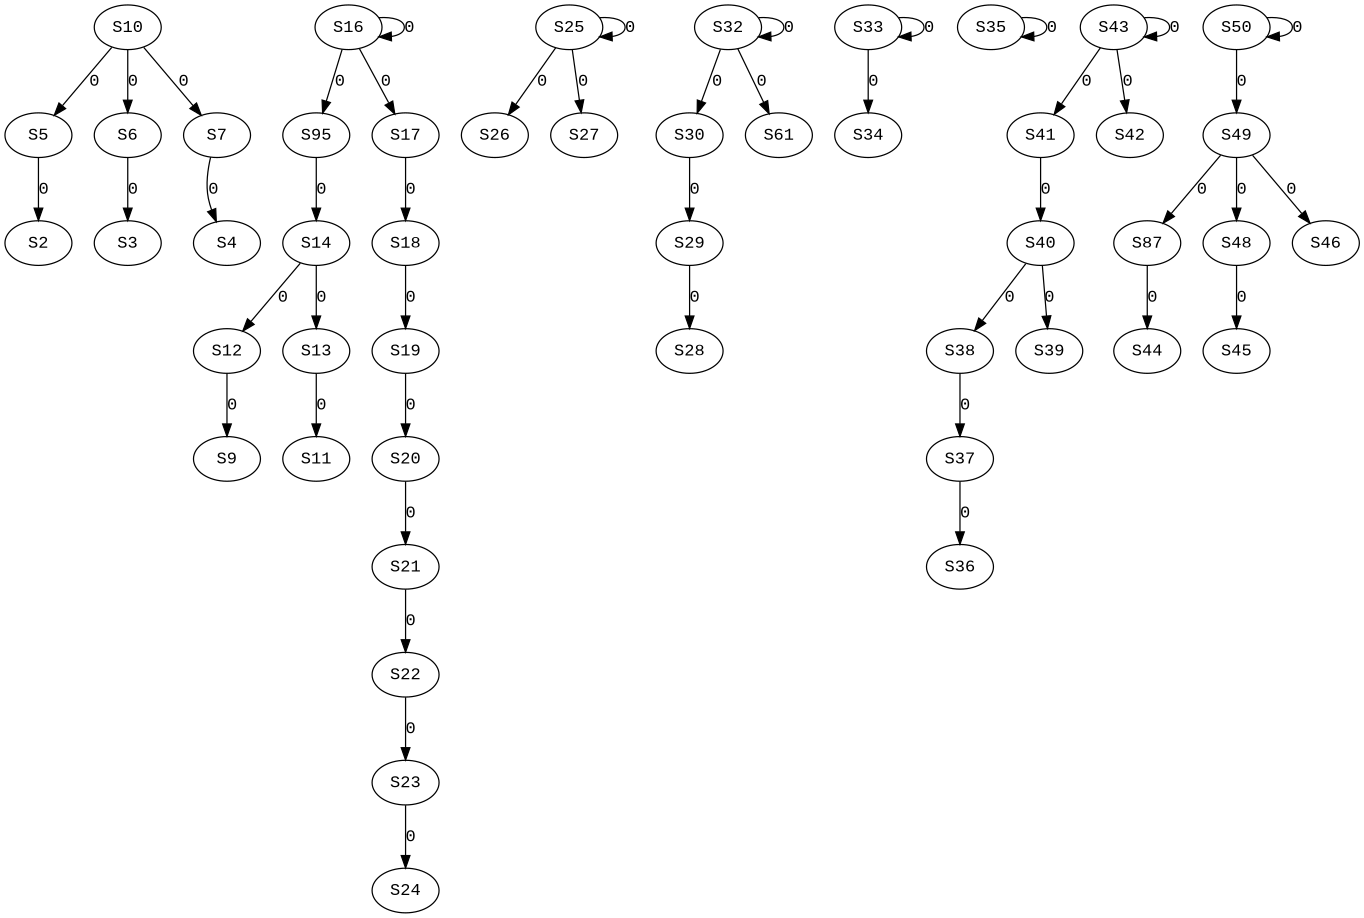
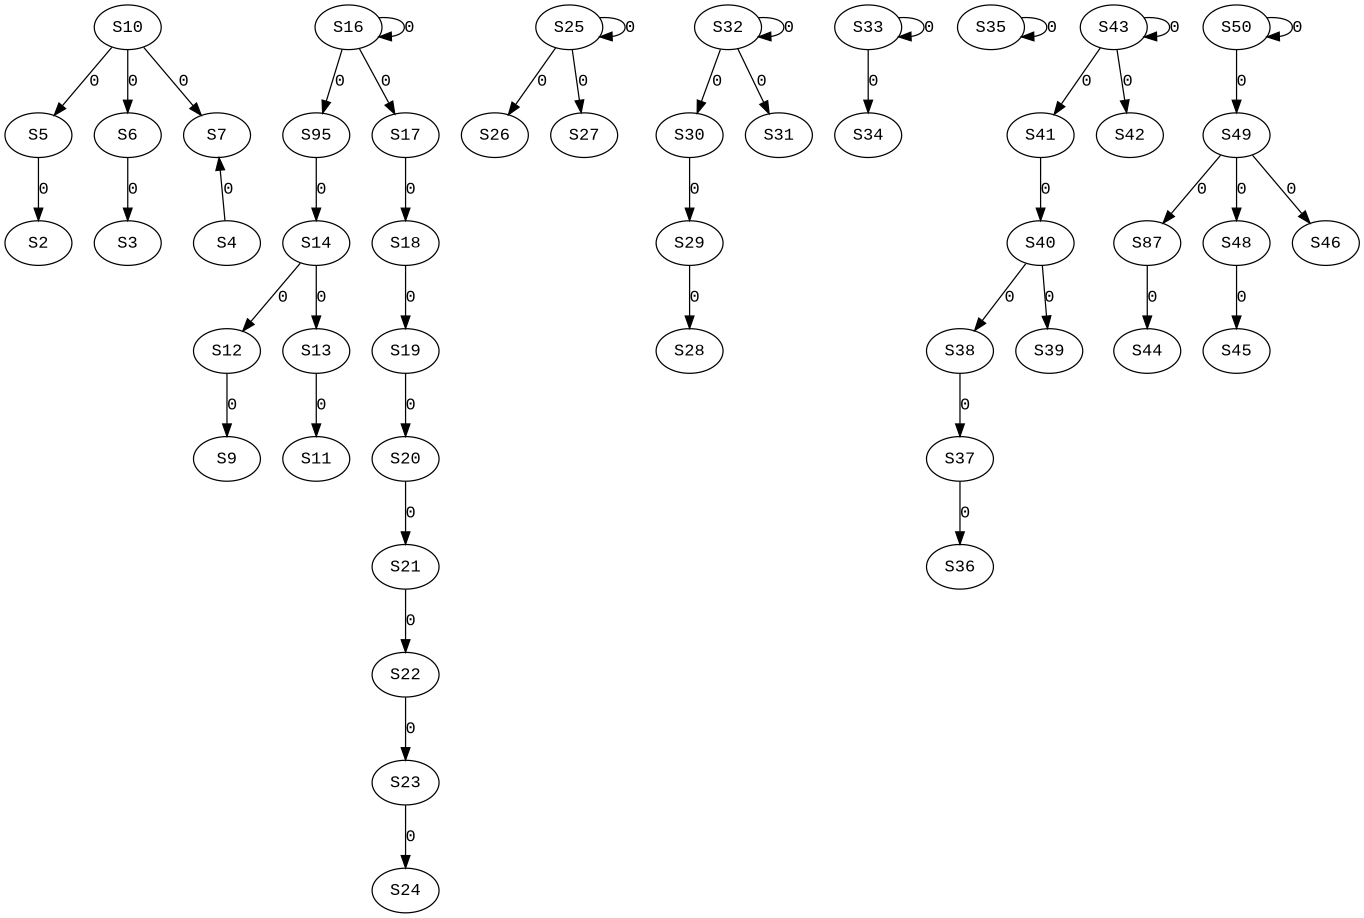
(779, 135) -> (779, 135)
(207, 184) -> (223, 195)
